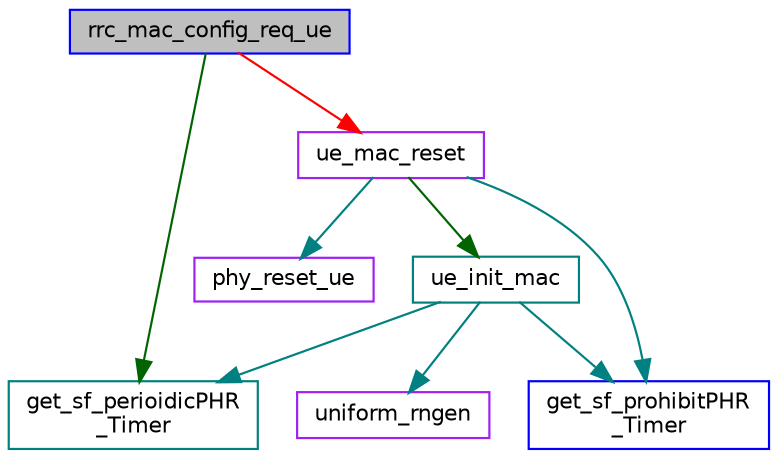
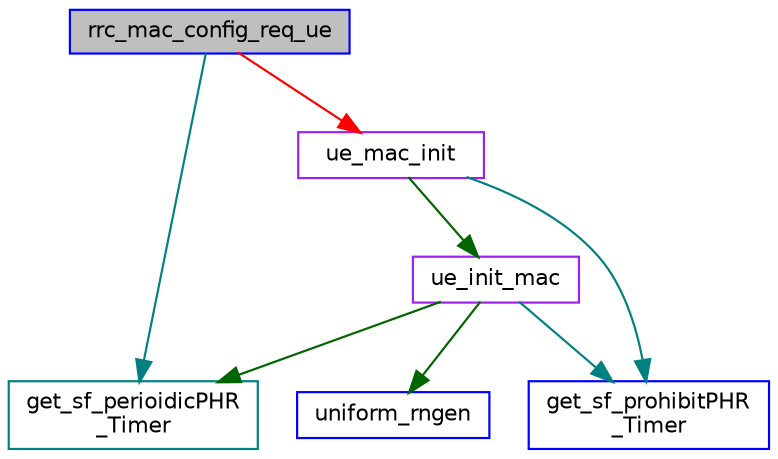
(391, 155) -> (391, 155)
(175, 207) -> (175, 207)
(284, 280) -> none
(496, 280) -> (496, 280)
(340, 338) -> (340, 338)
(452, 338) -> (452, 338)
(393, 415) -> (393, 415)
